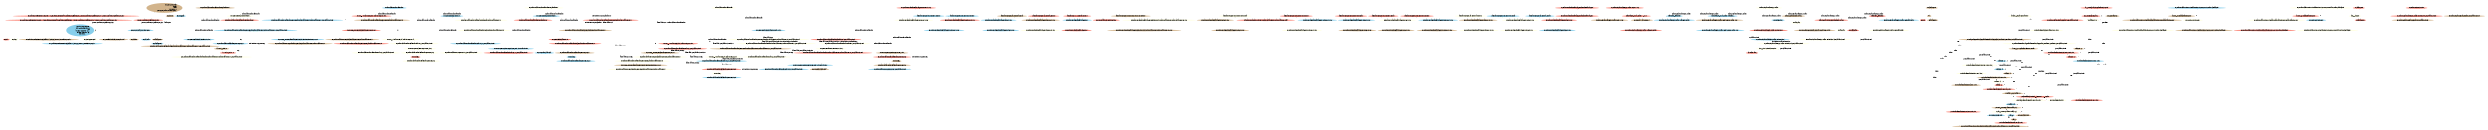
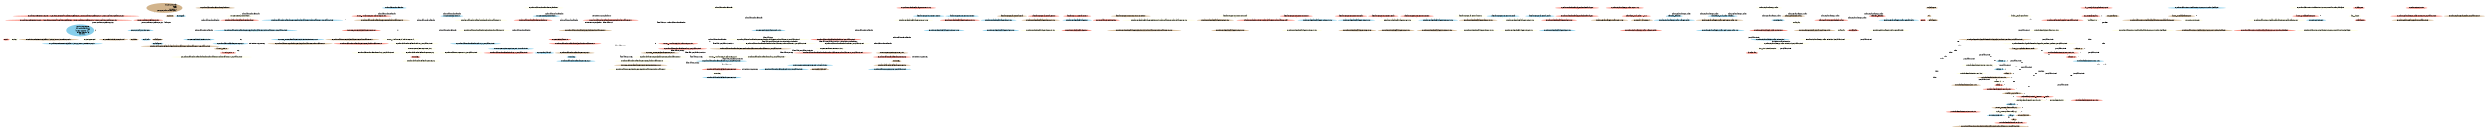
(1754, 38) -> (1754, 38)
